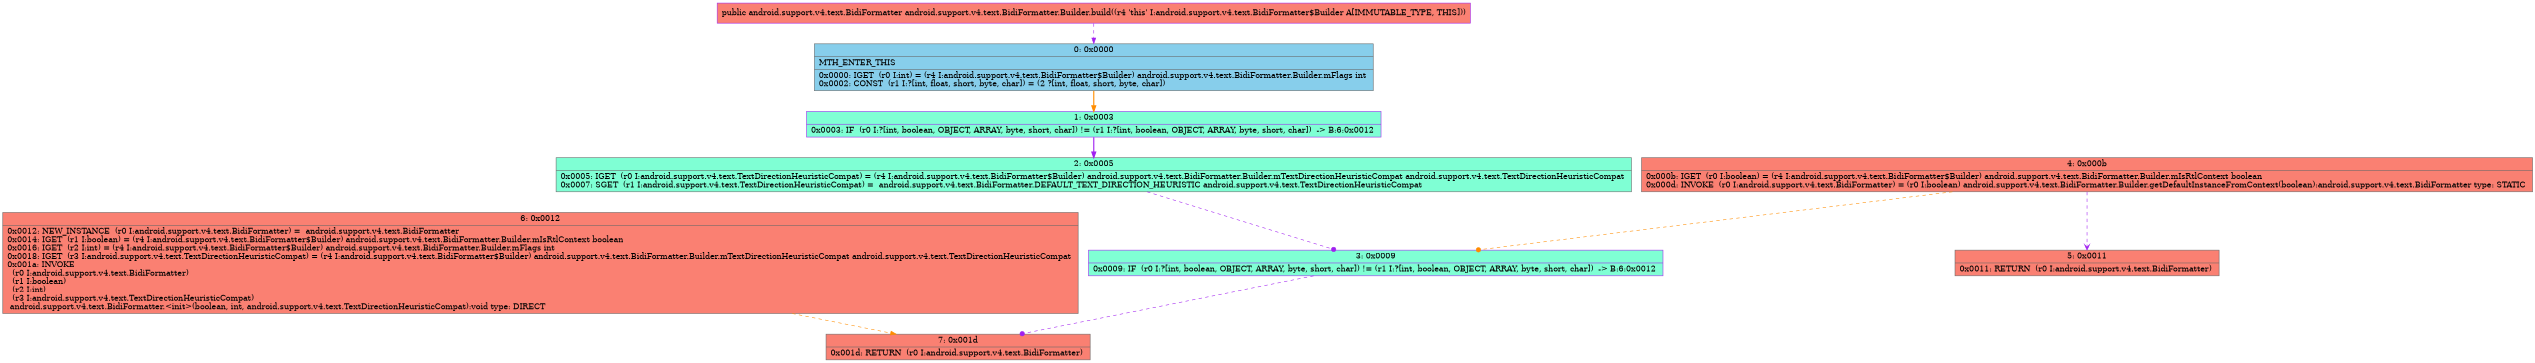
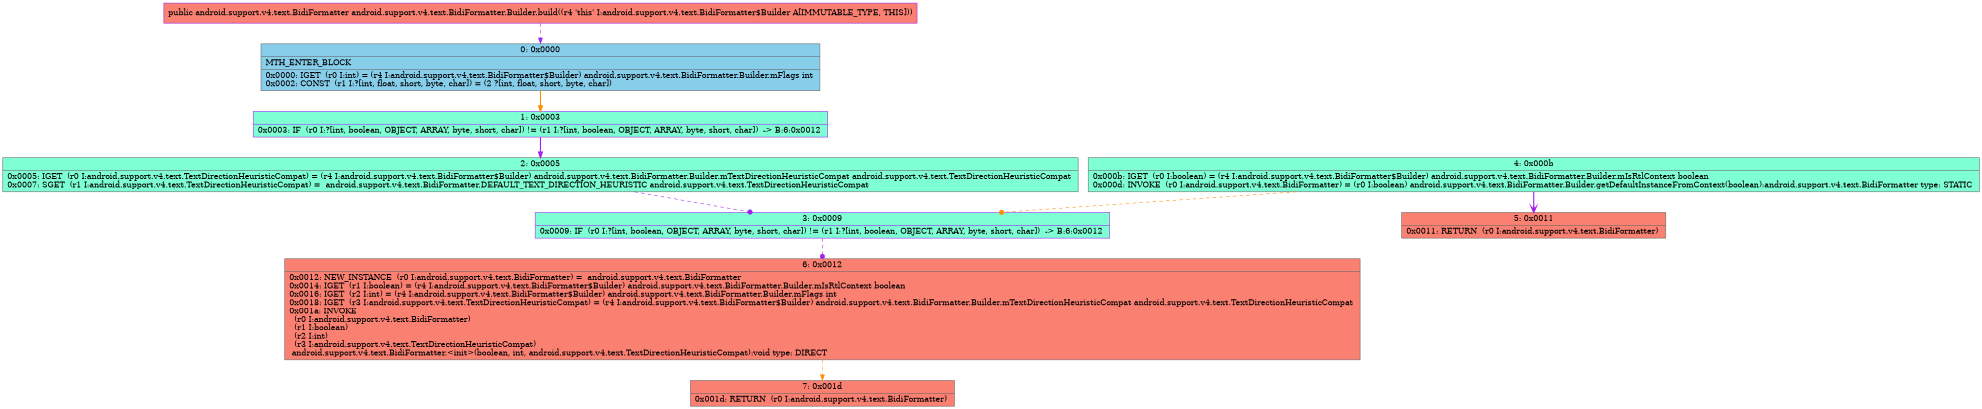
(857, 63) -> (308, 63)
(2087, 175) -> (1534, 175)
(2087, 218) -> (1534, 199)
(1169, 305) -> (822, 246)
